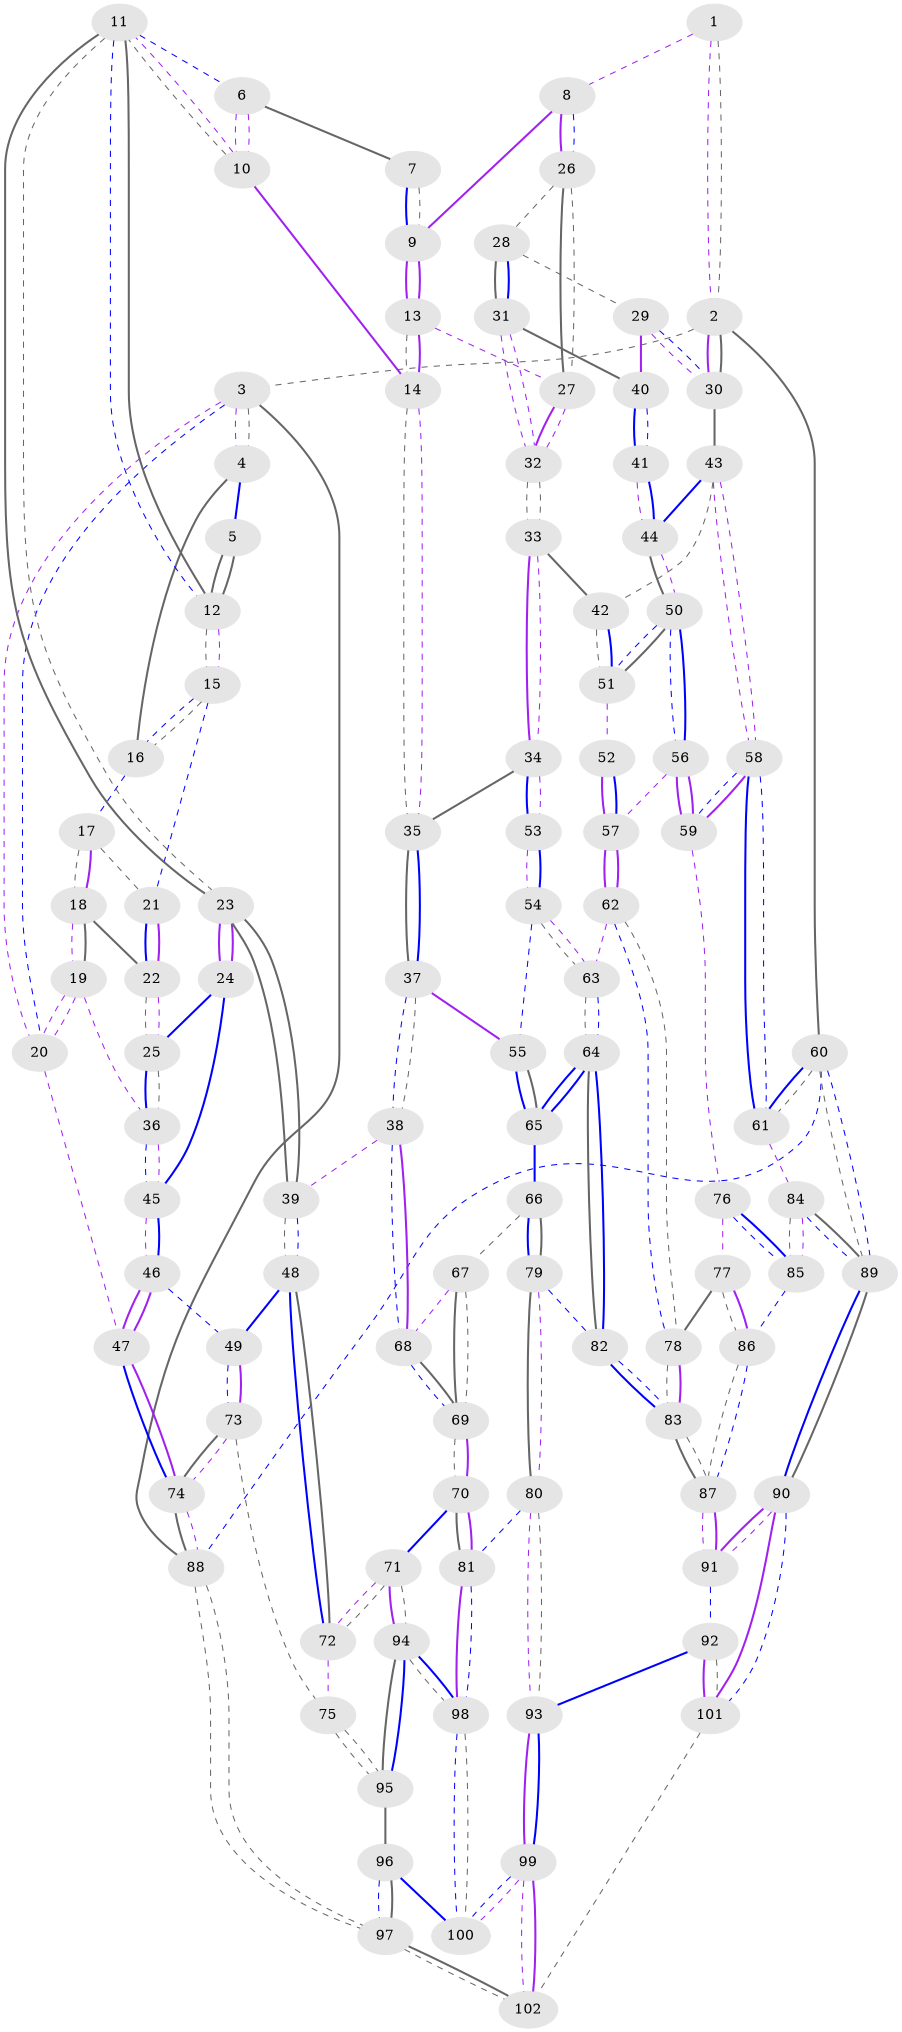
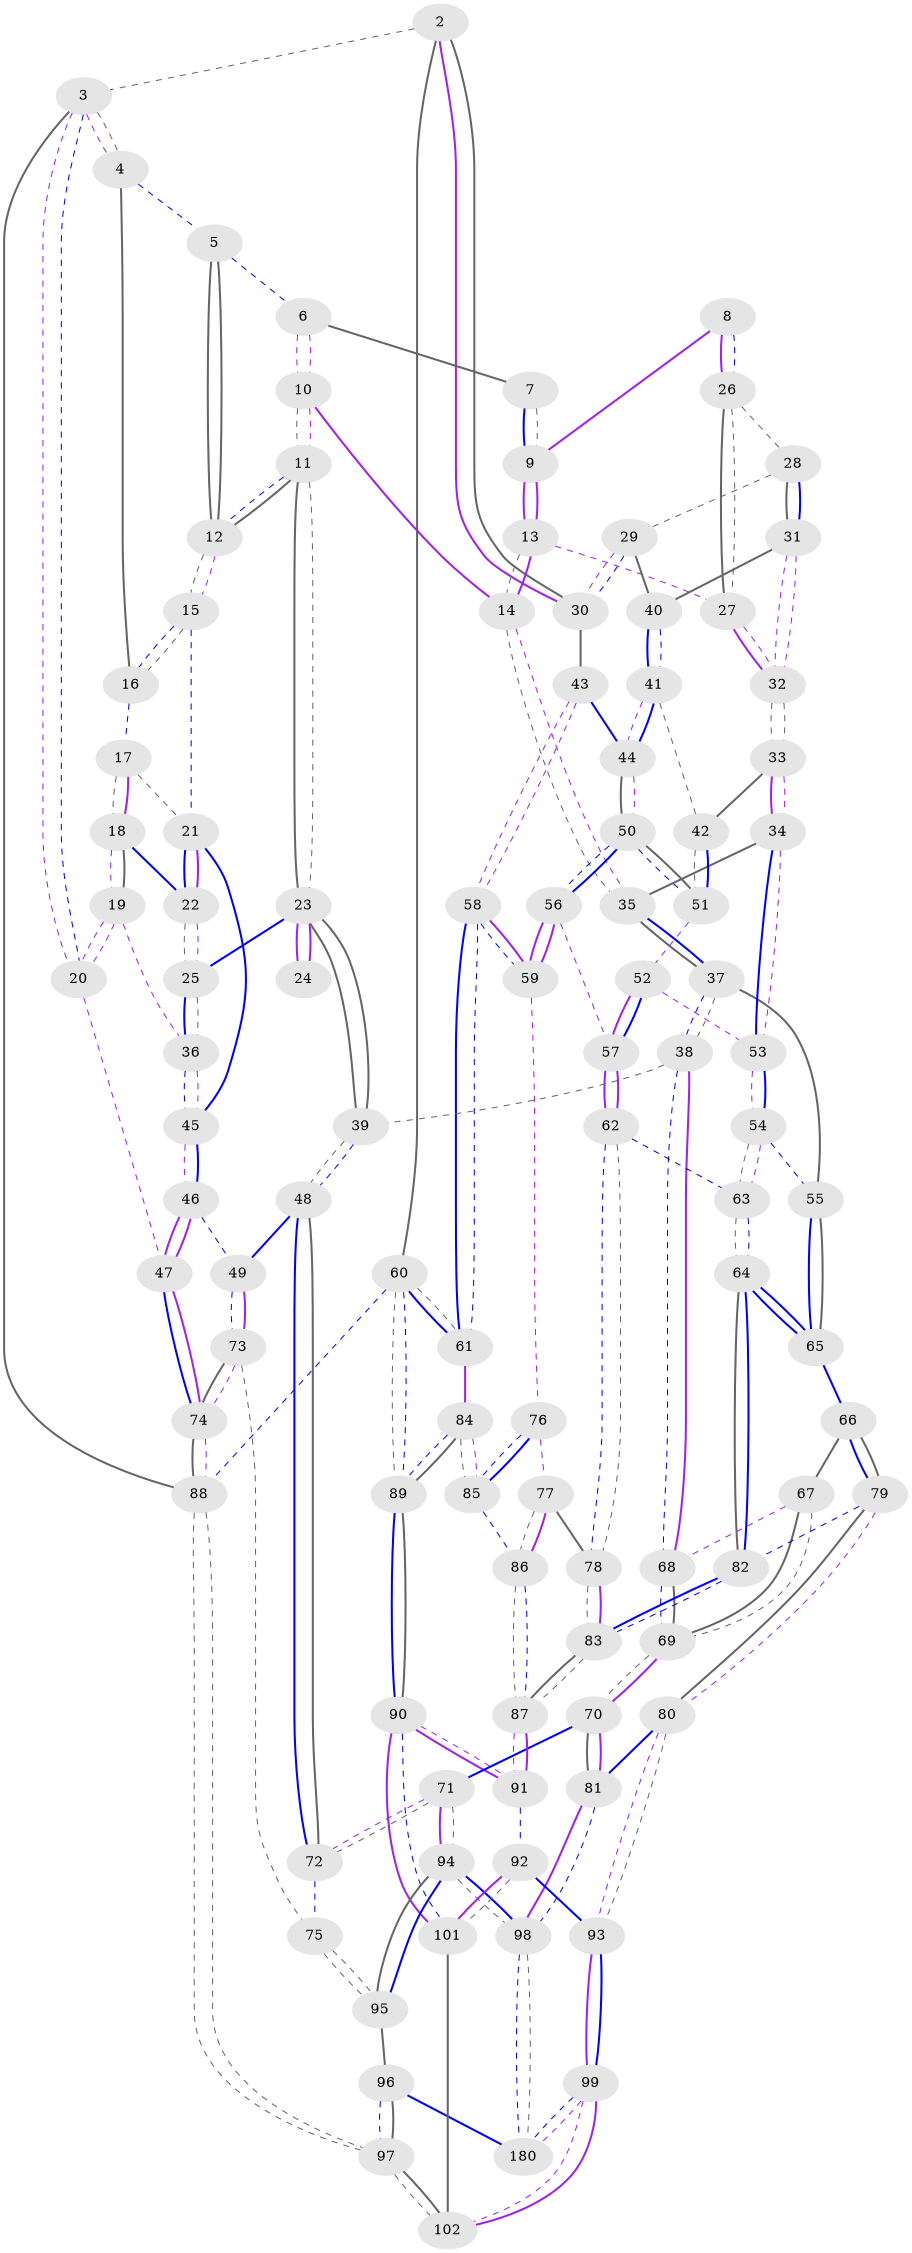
(715, 22) -> none
(181, 59) -> (259, 280)
(641, 354) -> (645, 582)
(238, 501) -> (168, 207)
(687, 556) -> (678, 758)
(115, 942) -> (154, 869)
(602, 943) -> (677, 1163)
(189, 1016) -> (249, 941)
(466, 1016) -> (811, 1071)
none -> (701, 1016)
(206, 1095) -> (246, 979)
(343, 1163) -> (528, 1101)
(780, 1165) -> (465, 1384)
(498, 1237) -> (827, 1458)
(501, 1531) -> (631, 1752)
(328, 1679) -> (315, 1899)
(619, 1863) -> (448, 2083)
(461, 1936) -> (523, 2157)
